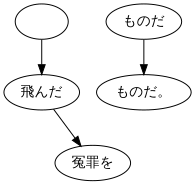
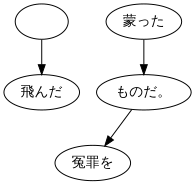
(144, 22) -> (144, 22)
(64, 124) -> (121, 124)
